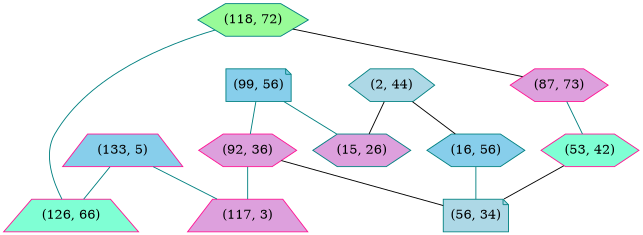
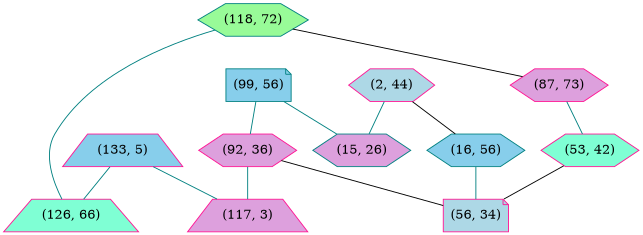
(392, 85) -> (392, 85)
(377, 118) -> (377, 118)
(476, 216) -> (476, 216)
